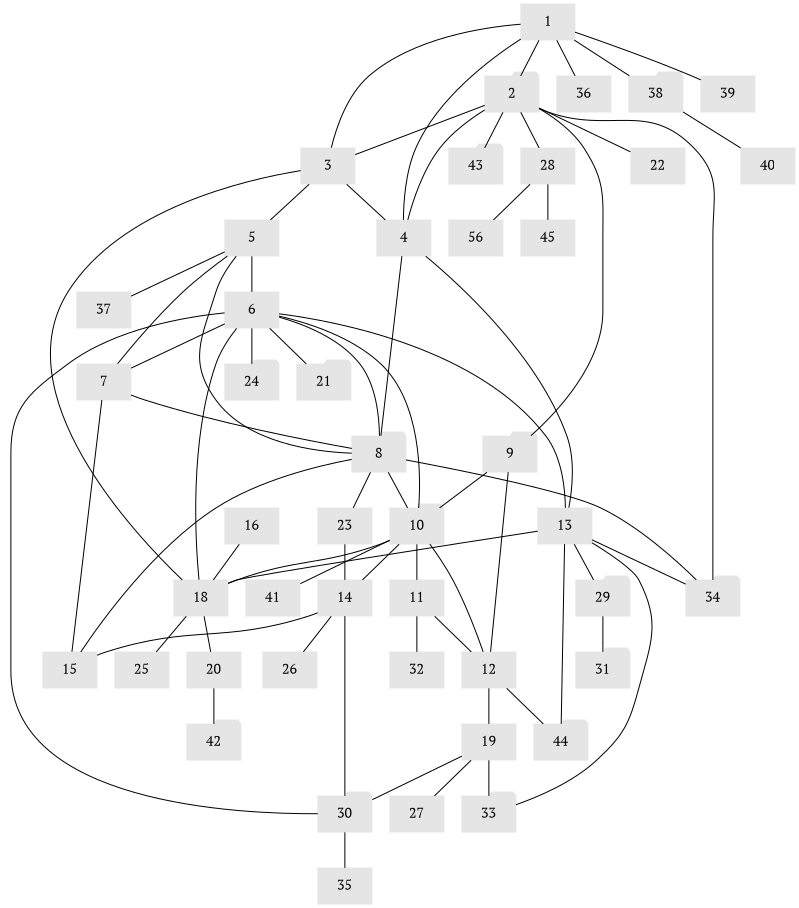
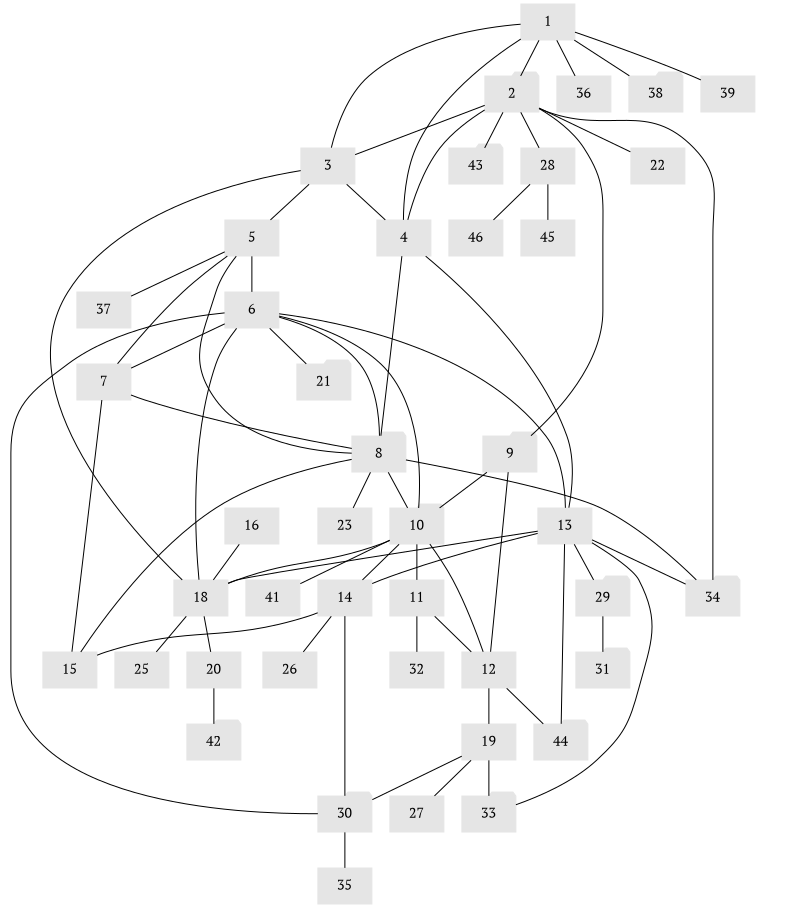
(768, 166) -> none
(476, 238) -> (476, 238)
(252, 382) -> none
(345, 569) -> (454, 556)
